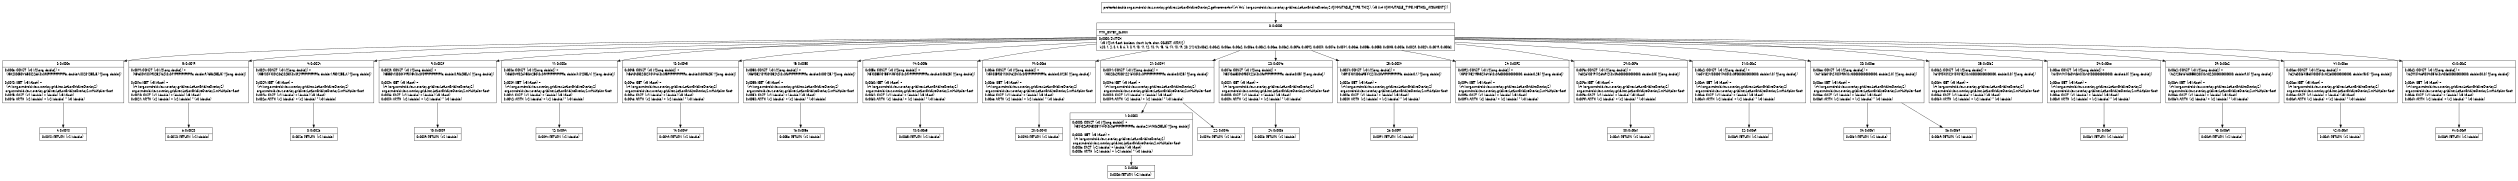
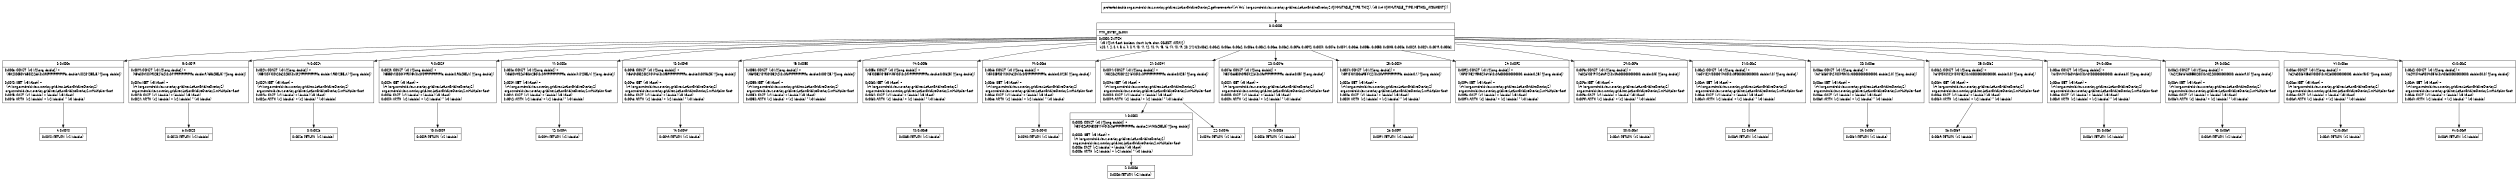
(1868, 44) -> none
(1921, 114) -> (1965, 114)
(801, 134) -> none
